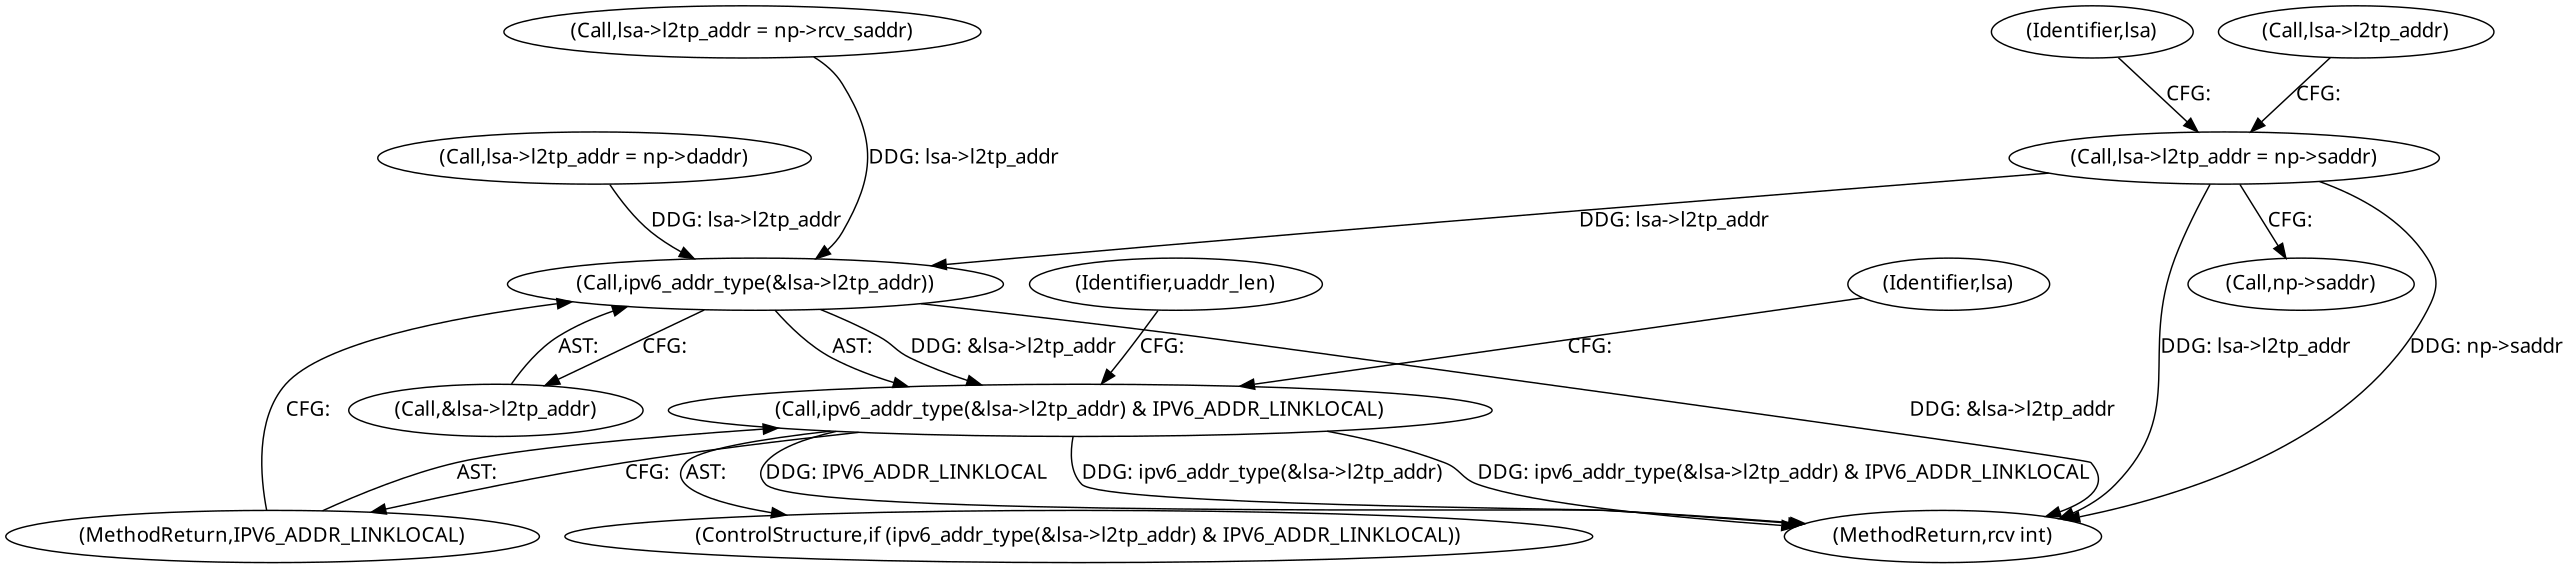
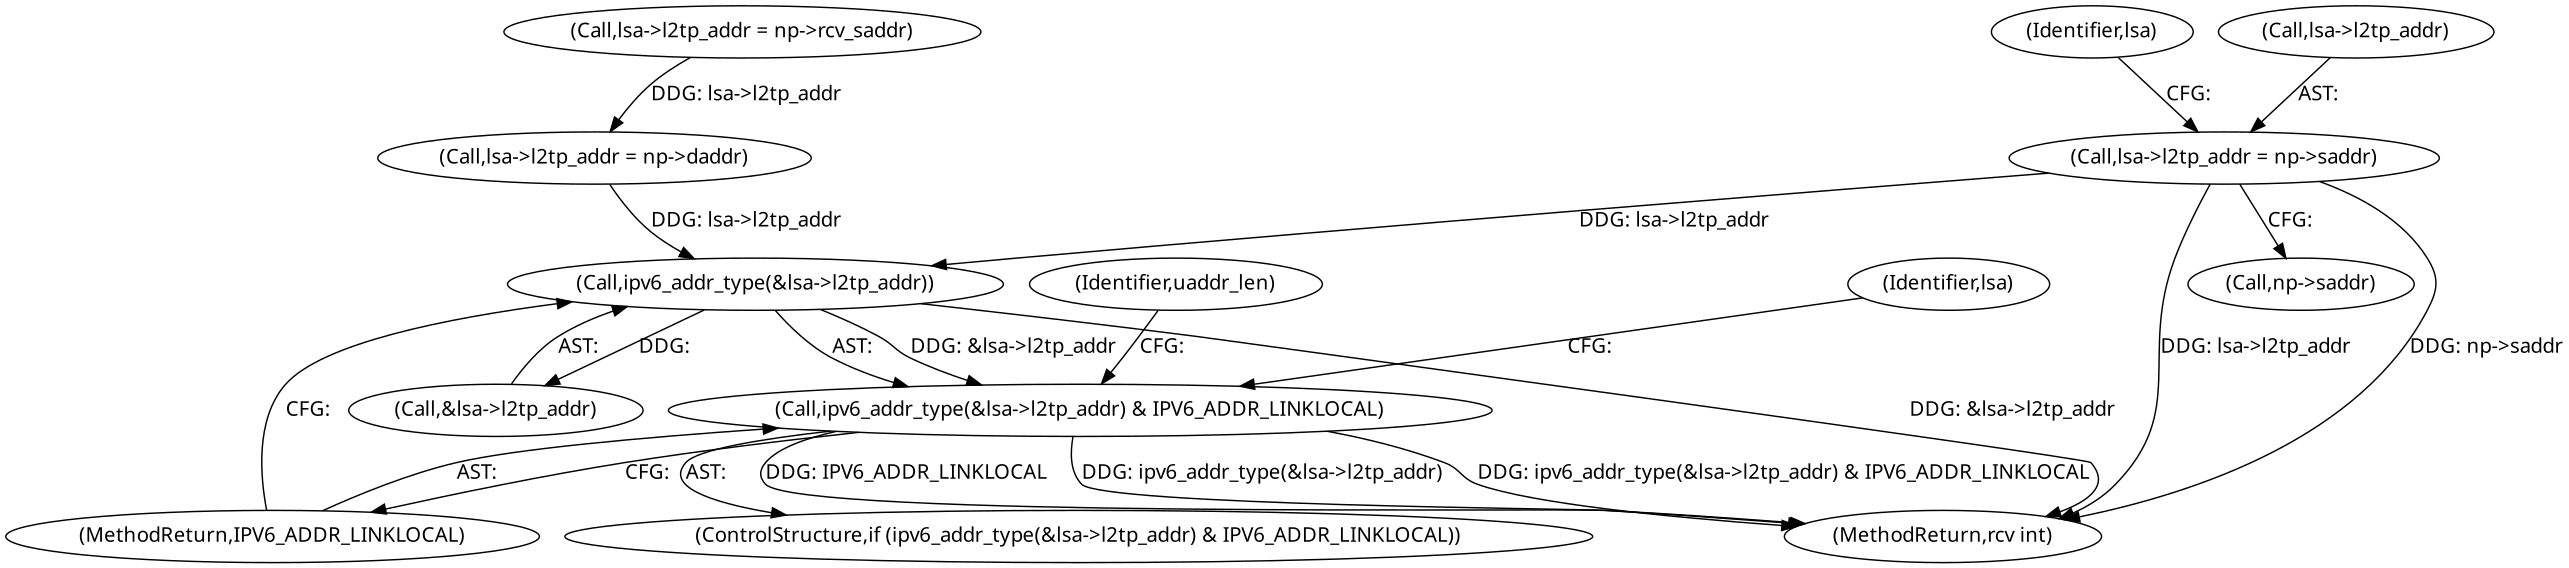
(2321, 95) -> (2321, 95)
(867, 150) -> (651, 84)
(668, 347) -> (668, 347)
